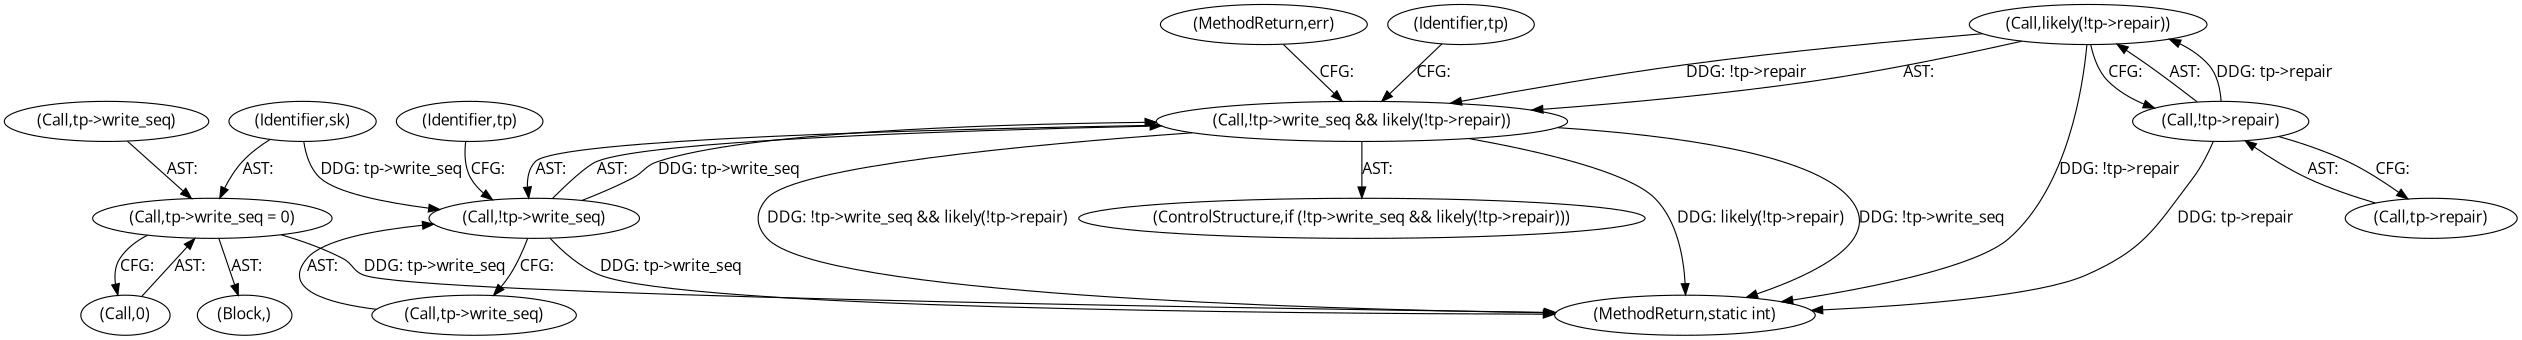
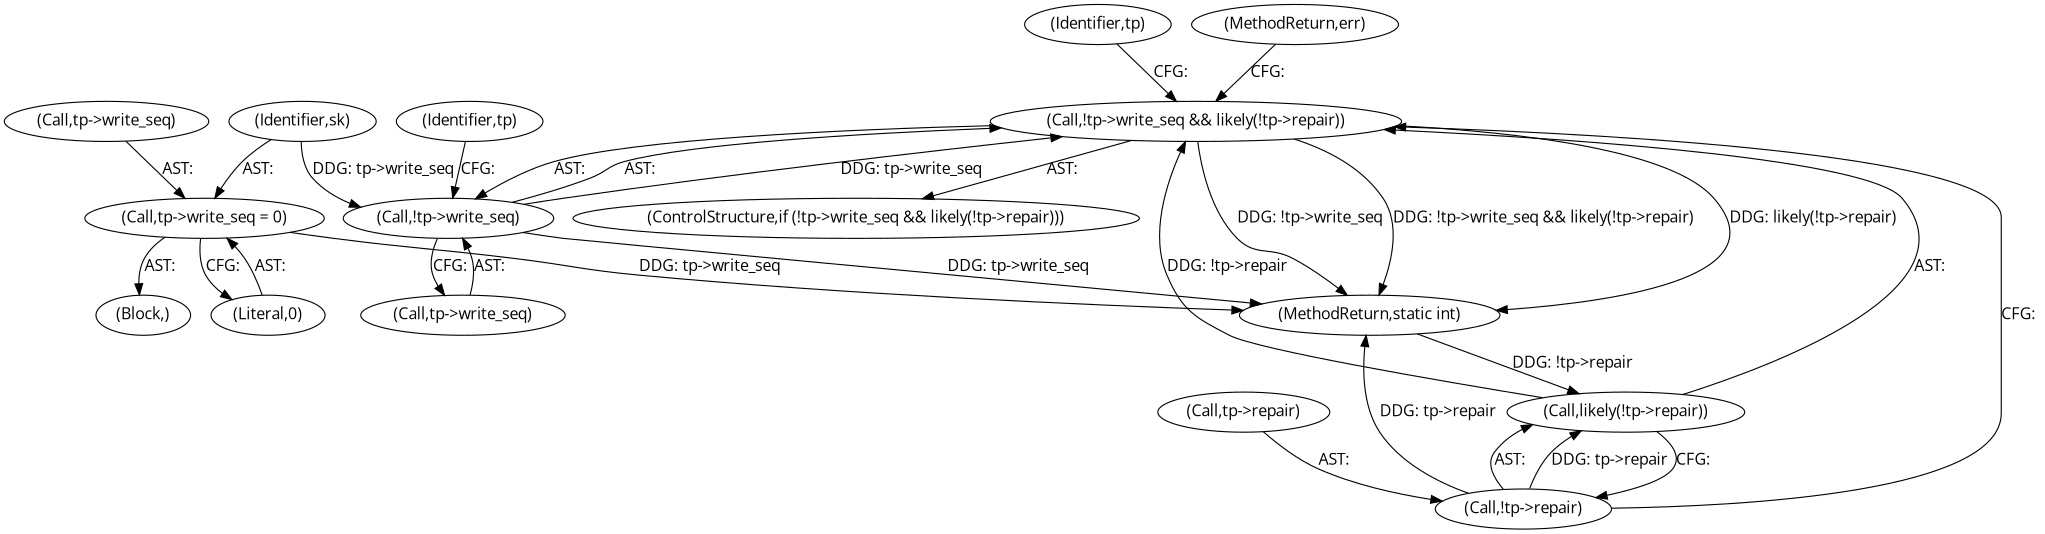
(2341, 159) -> (2001, 218)
(2003, 242) -> (1493, 362)
(125, 315) -> (268, 315)
